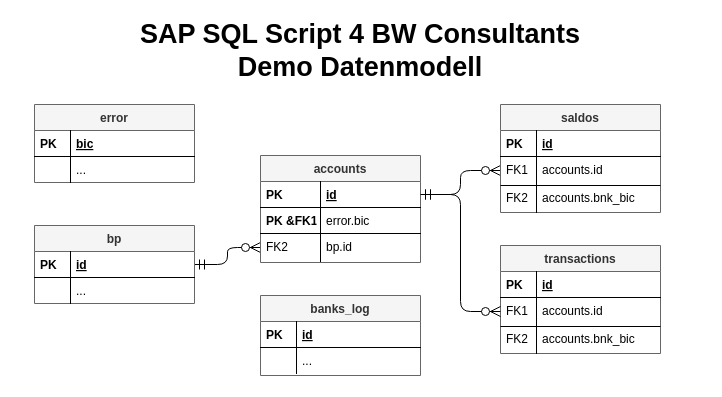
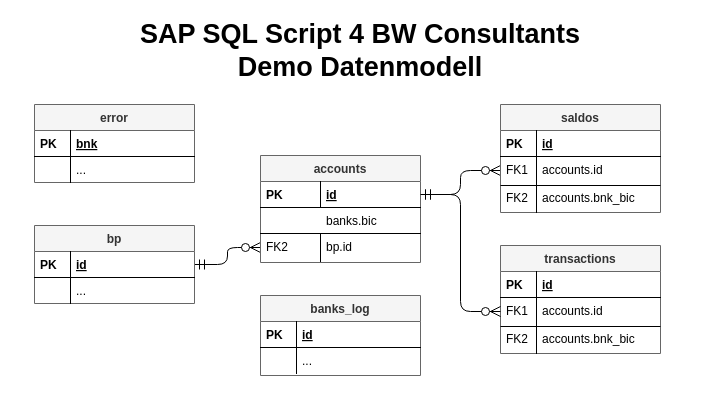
(85, 144) -> (86, 144)
(291, 221) -> none
(353, 221) -> (353, 221)
